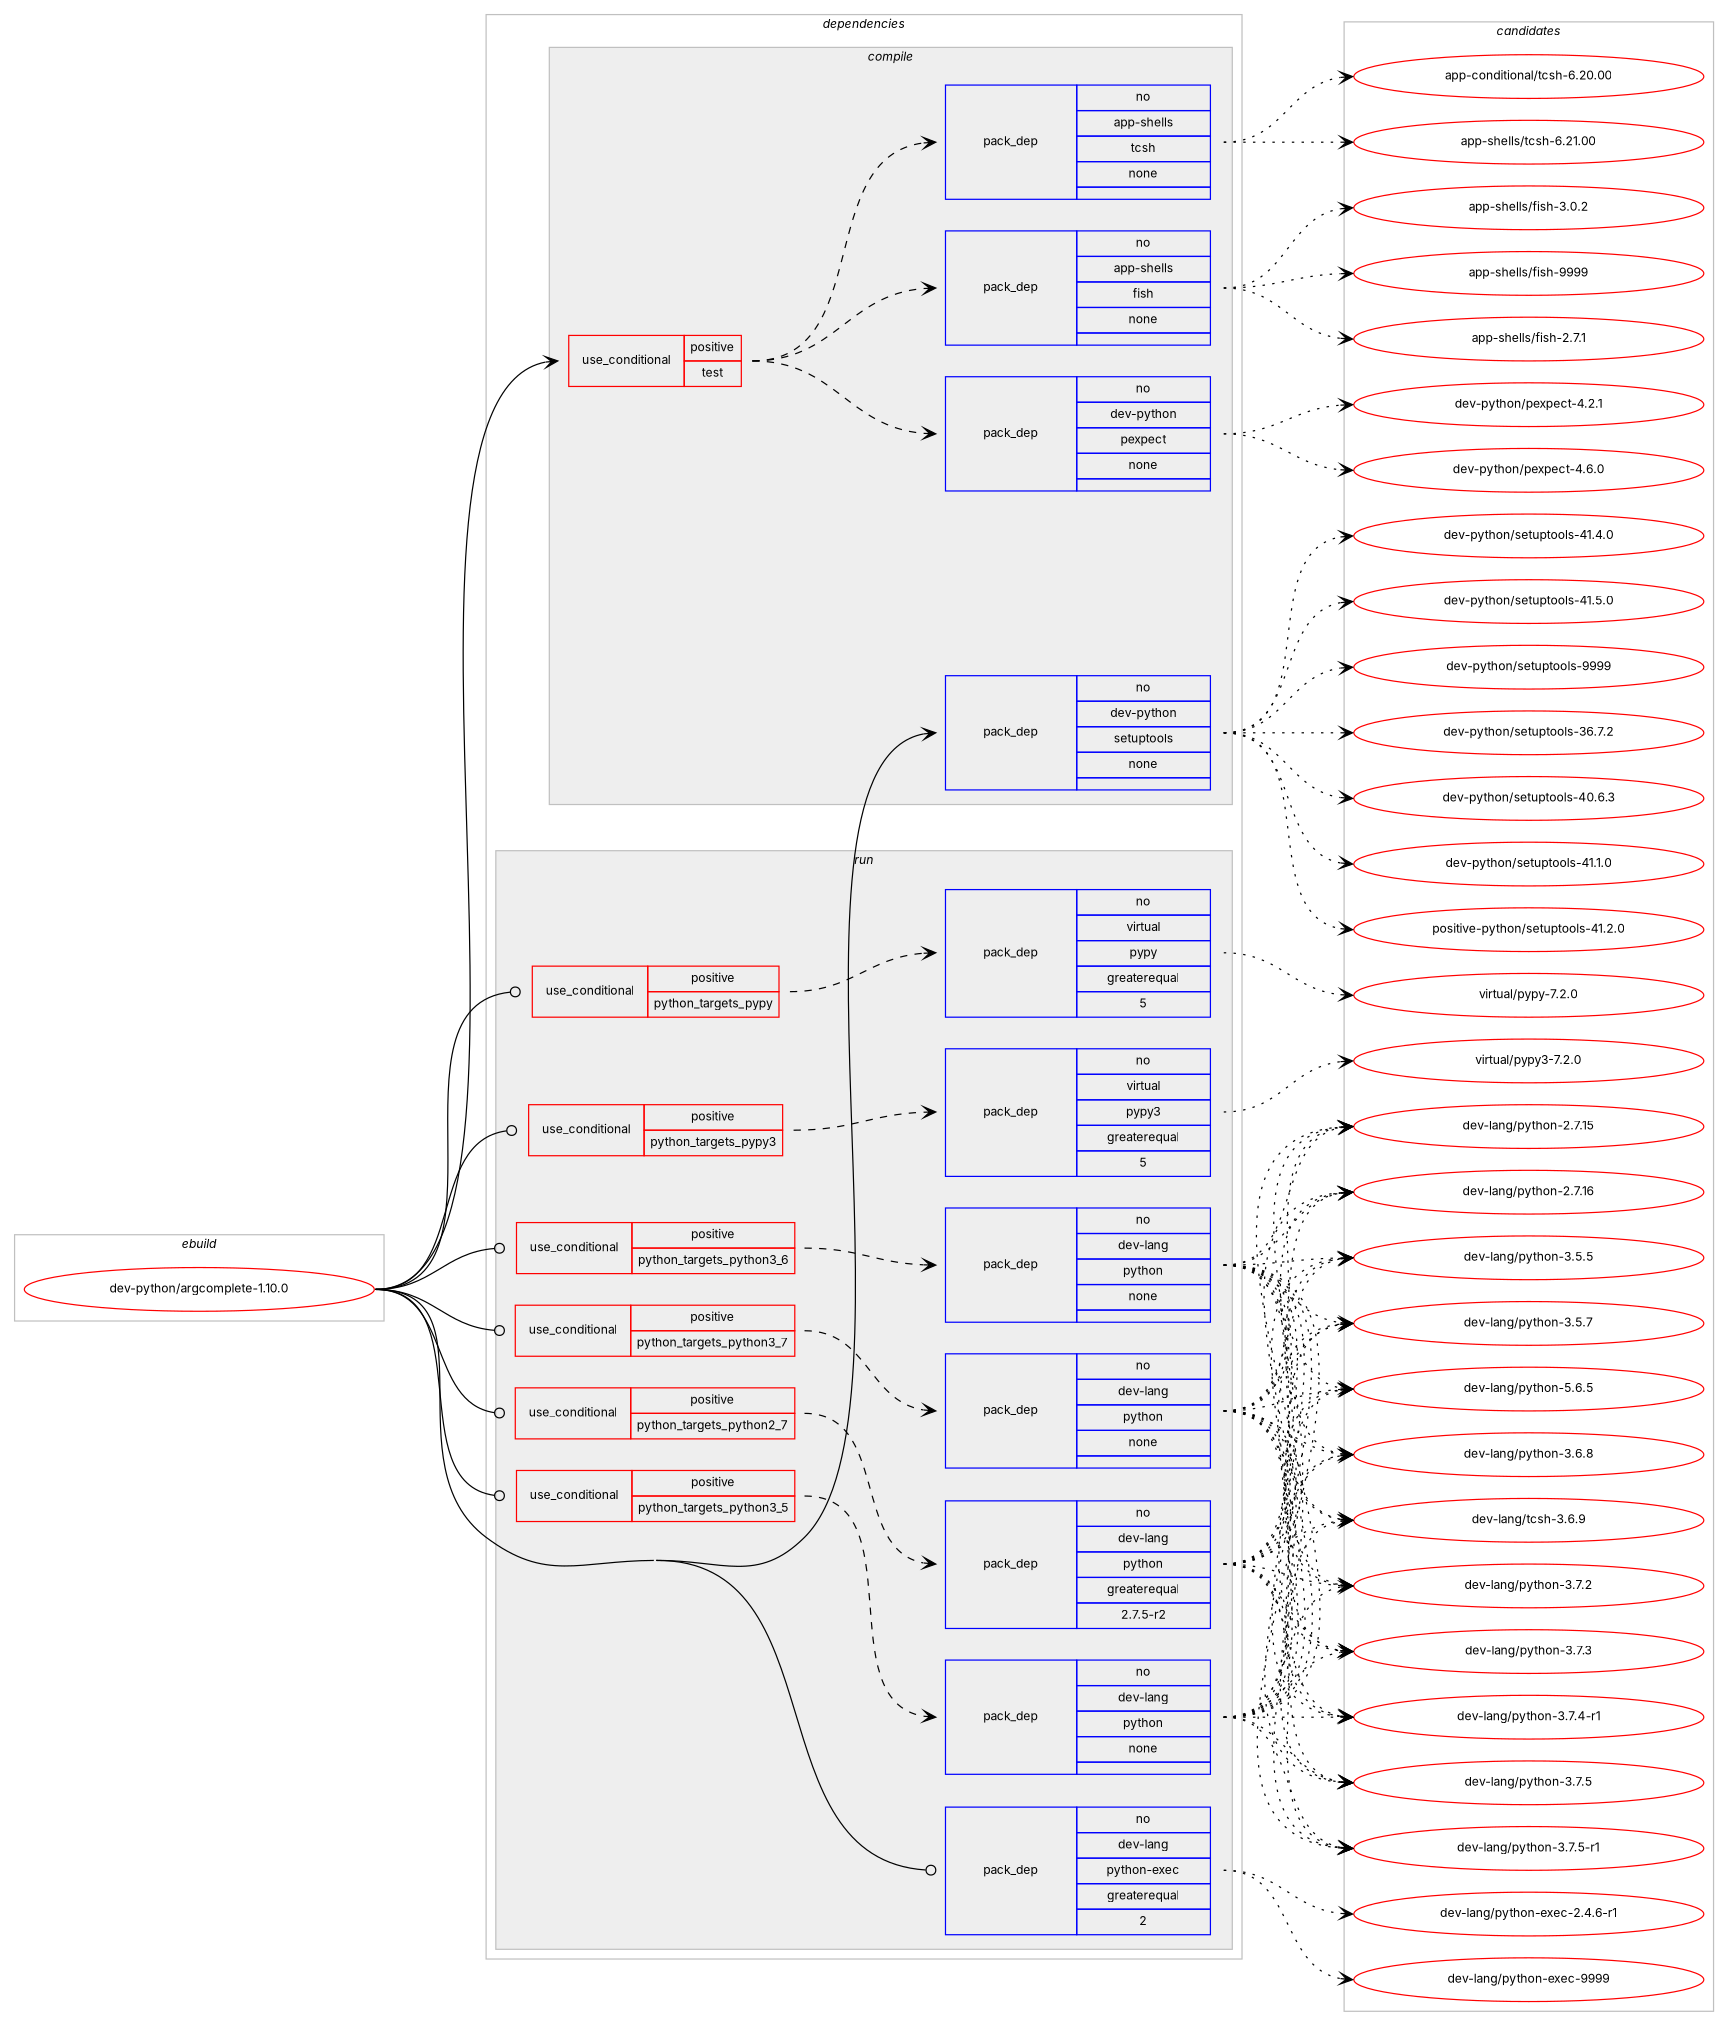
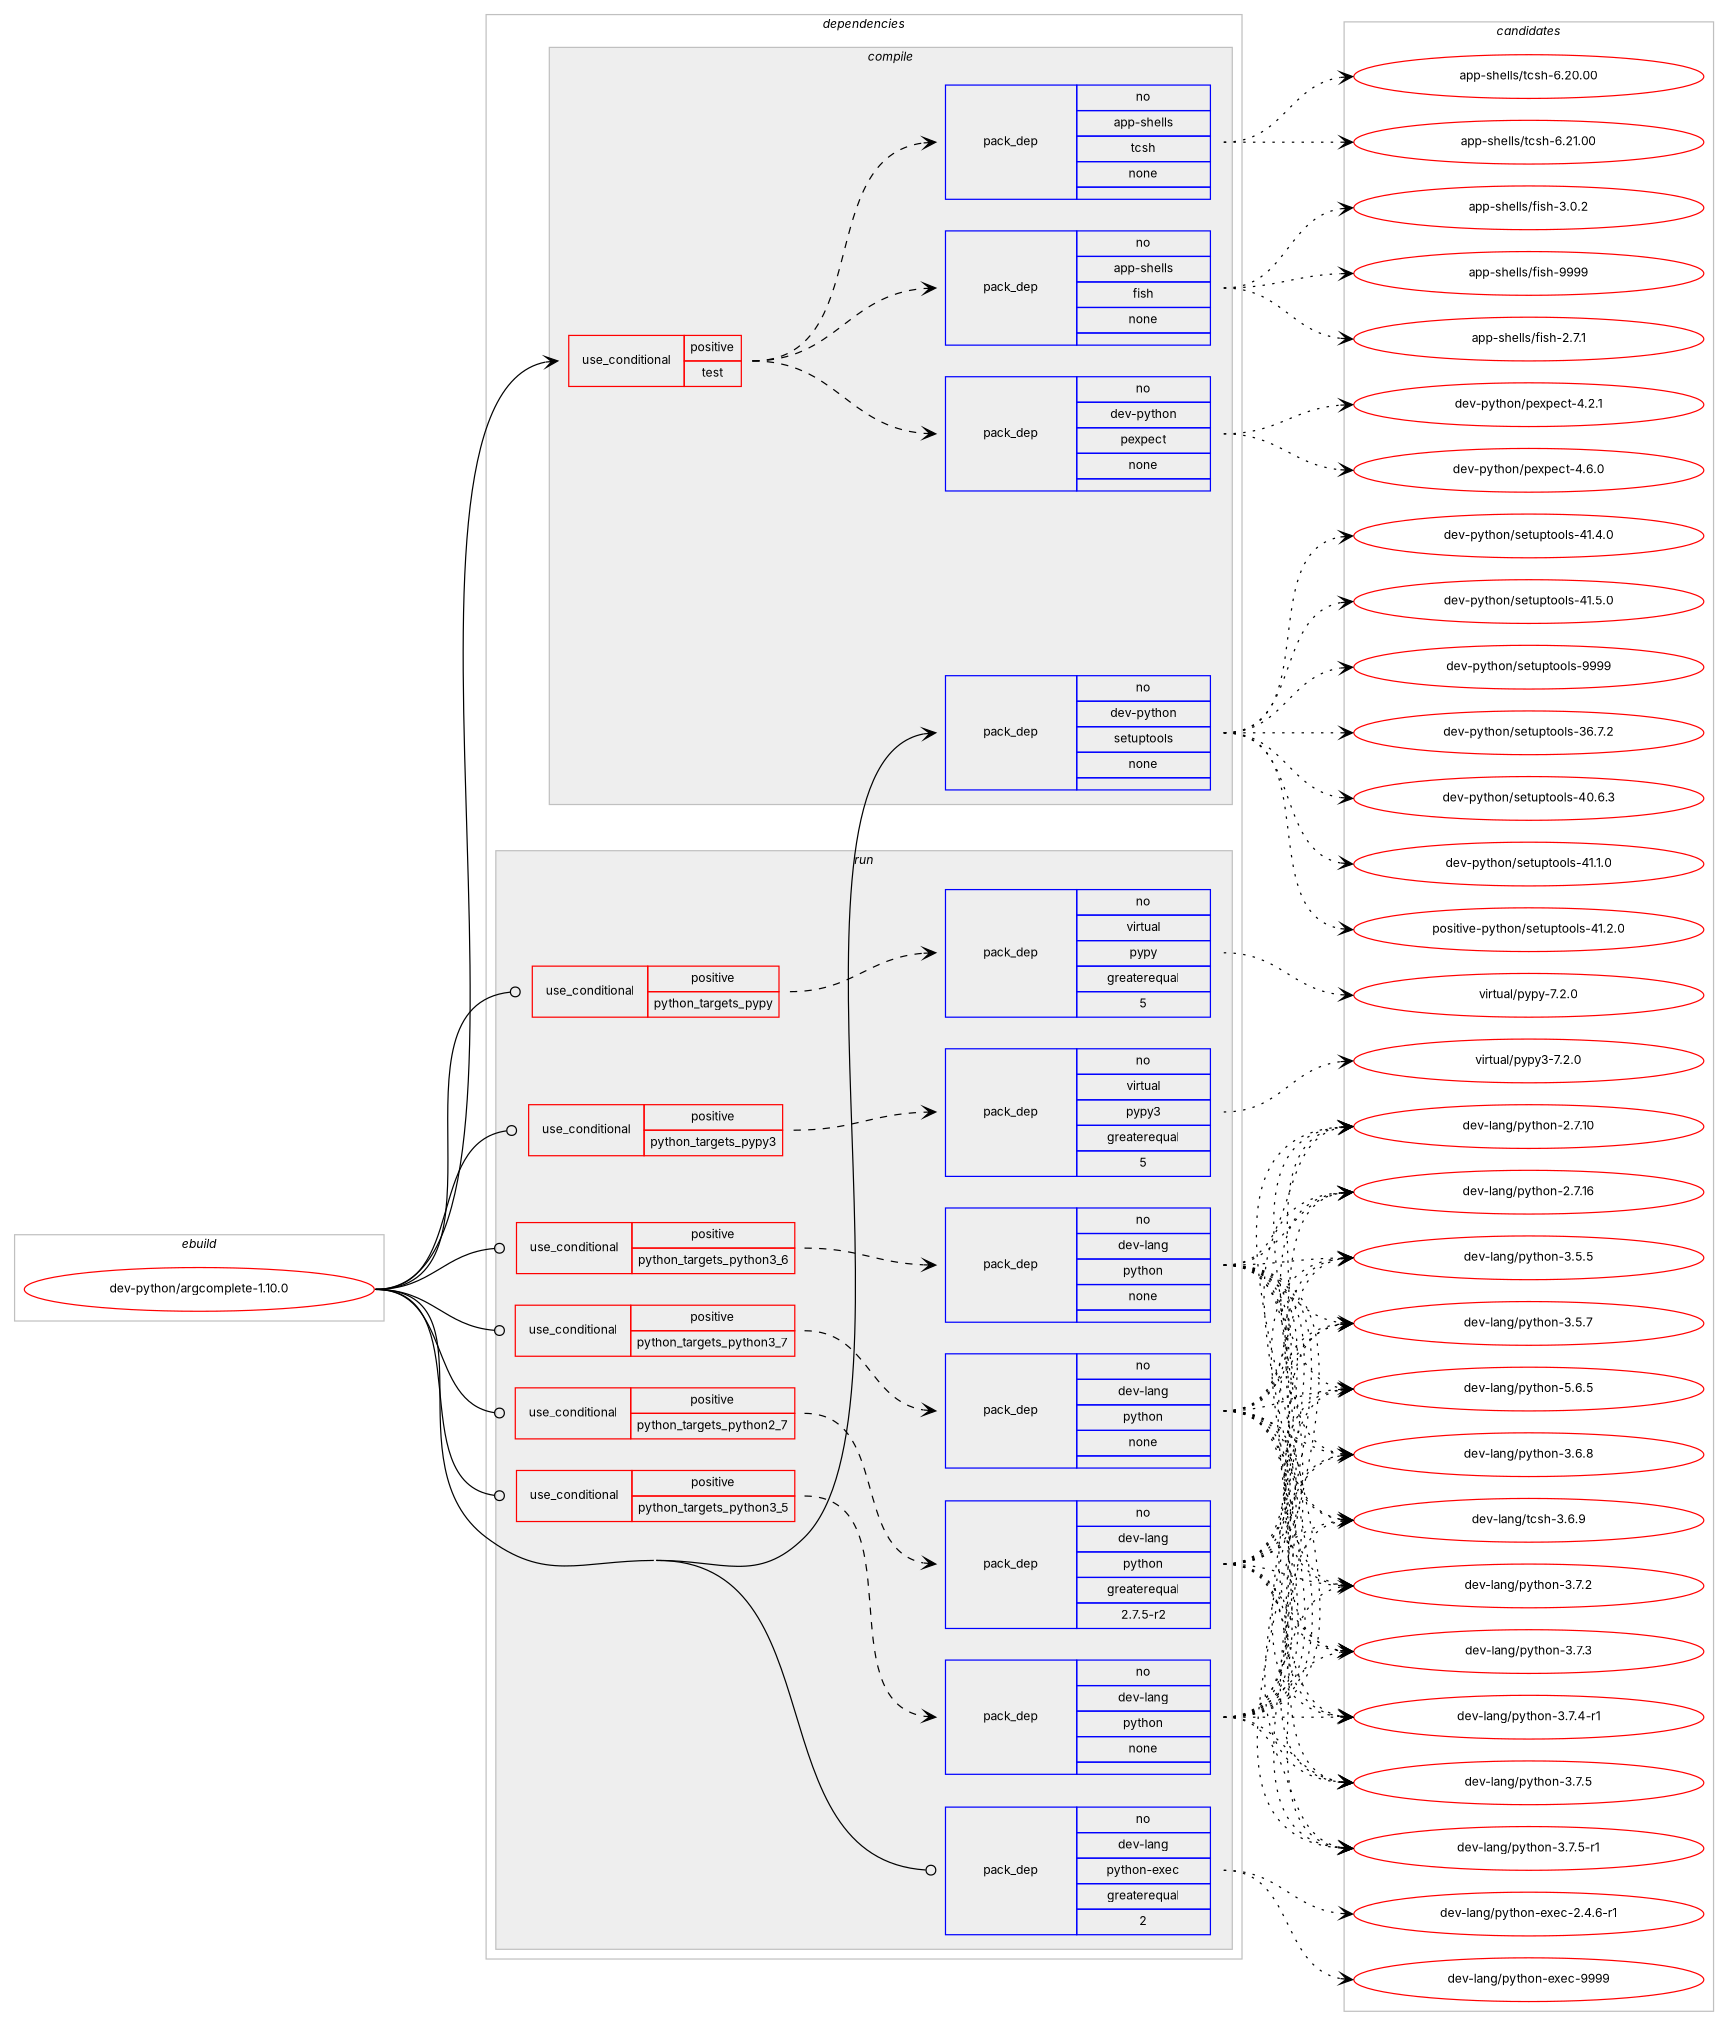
(1529, 77) -> (1529, 77)
(1529, 1127) -> (1529, 1127)
